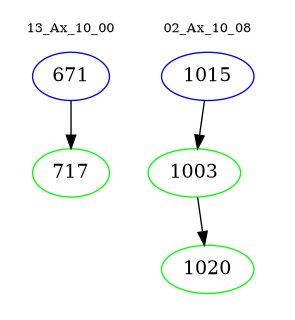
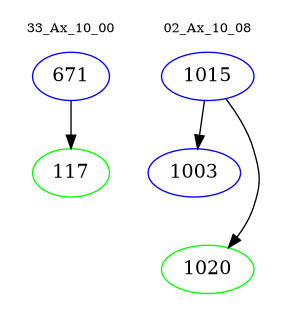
(71, 29) -> (71, 29)
(71, 173) -> (71, 173)
(194, 173) -> (194, 173)
(200, 215) -> (258, 167)
